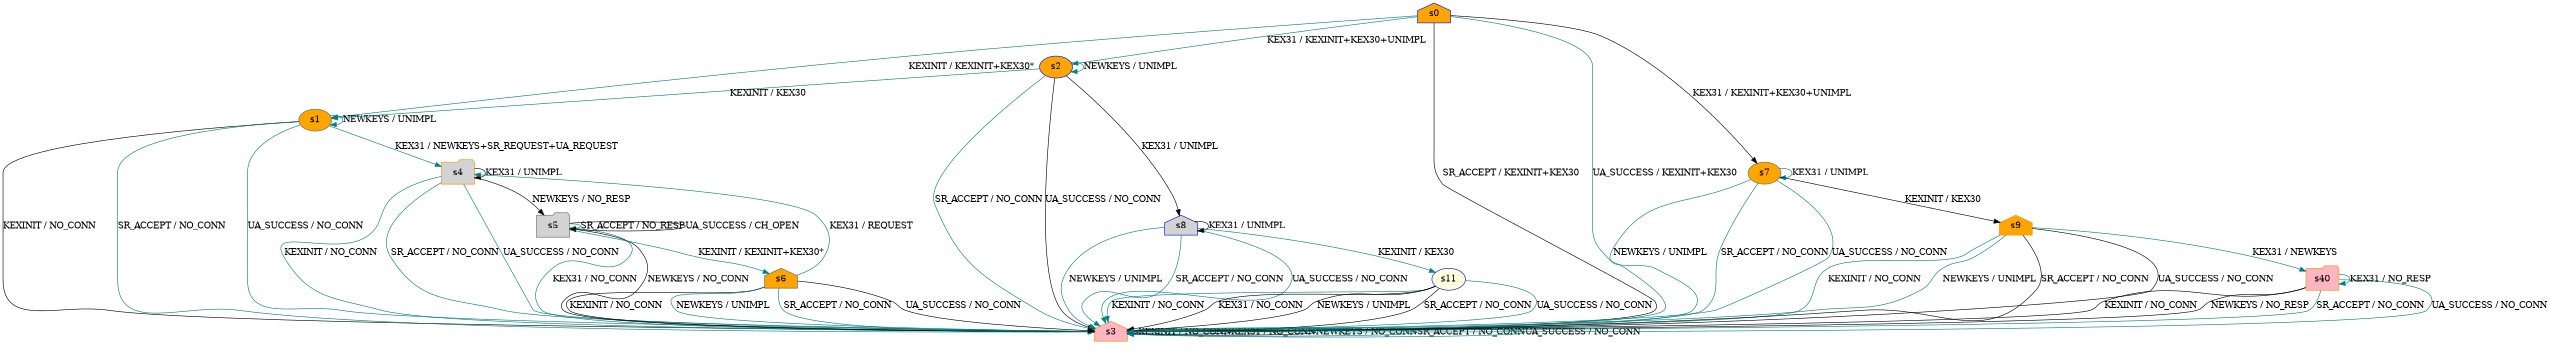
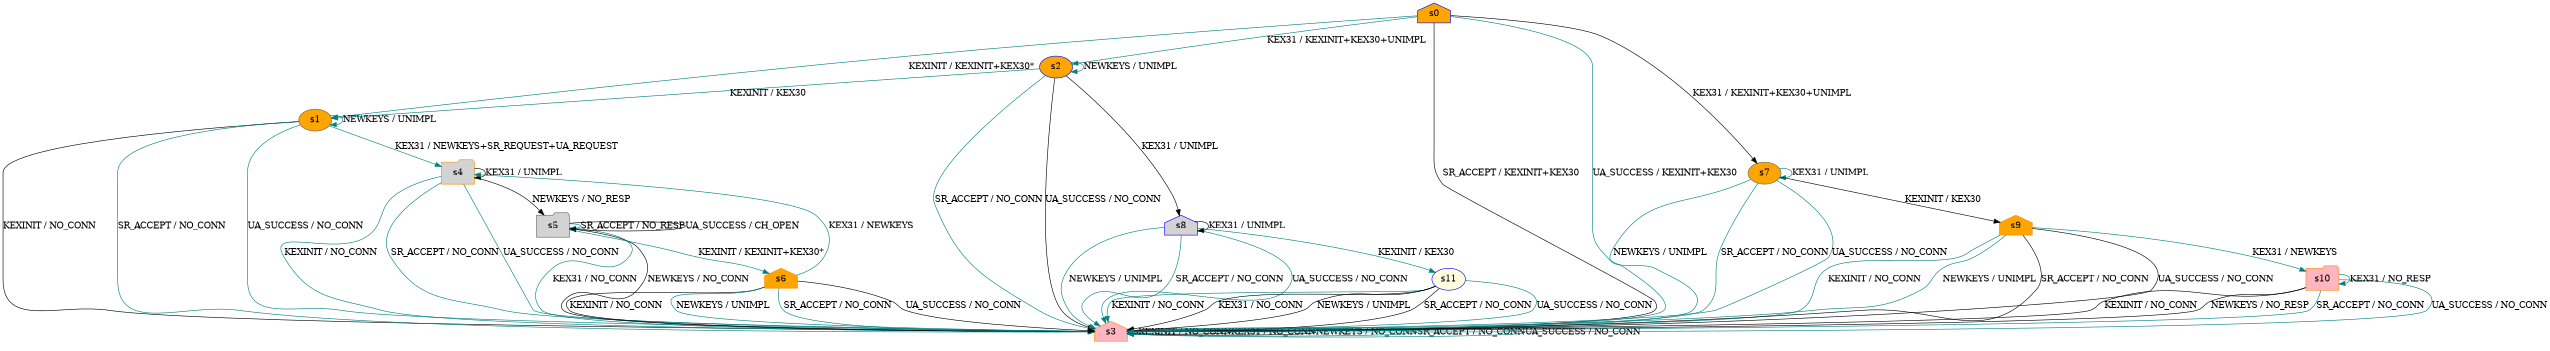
(871, 226) -> (871, 226)
(781, 279) -> (781, 279)
(2322, 279) -> (2322, 279)
